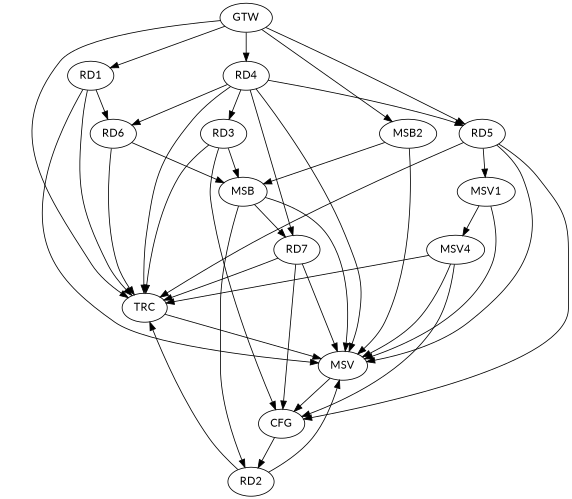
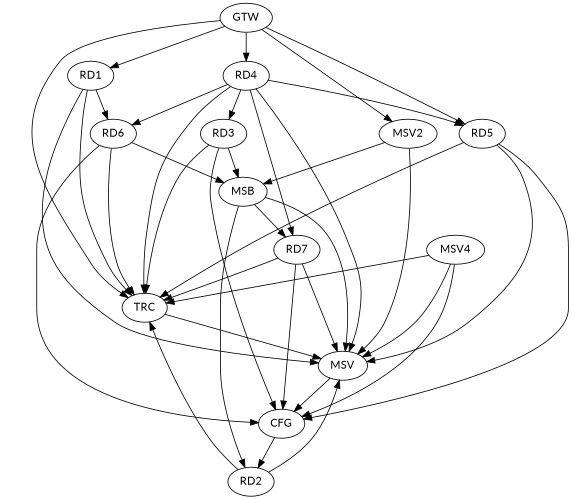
(408, 134) -> (408, 134)
(486, 192) -> none
none -> (48, 347)
